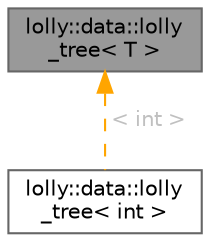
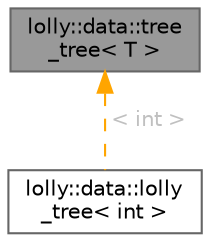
(105, 40) -> (105, 40)
